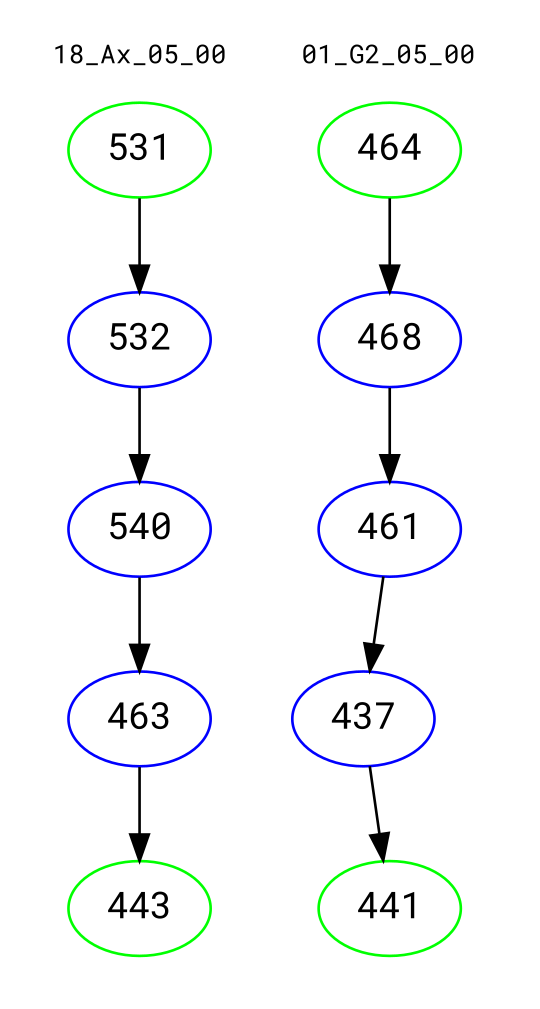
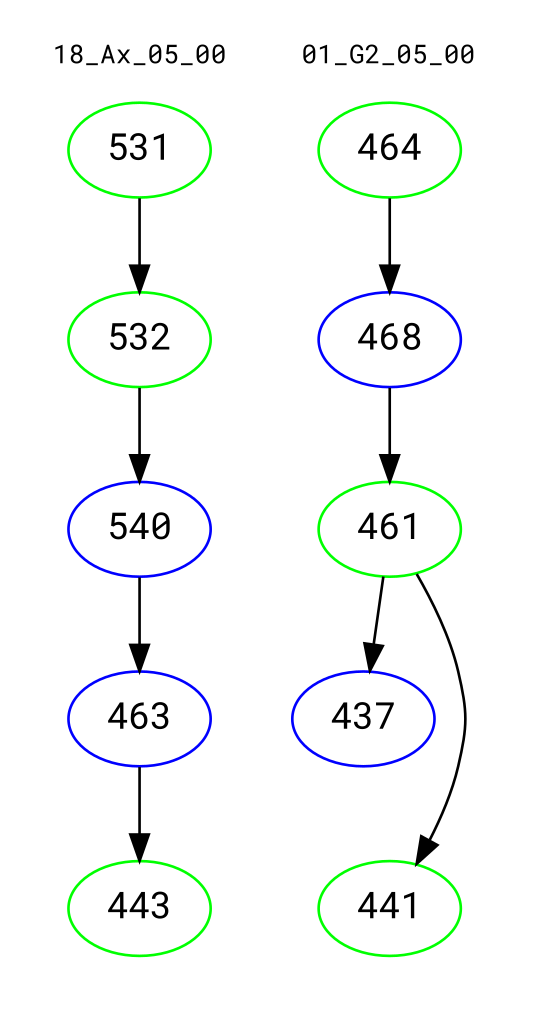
(140, 340) -> (140, 340)
(390, 529) -> (390, 529)
(375, 800) -> (464, 705)
